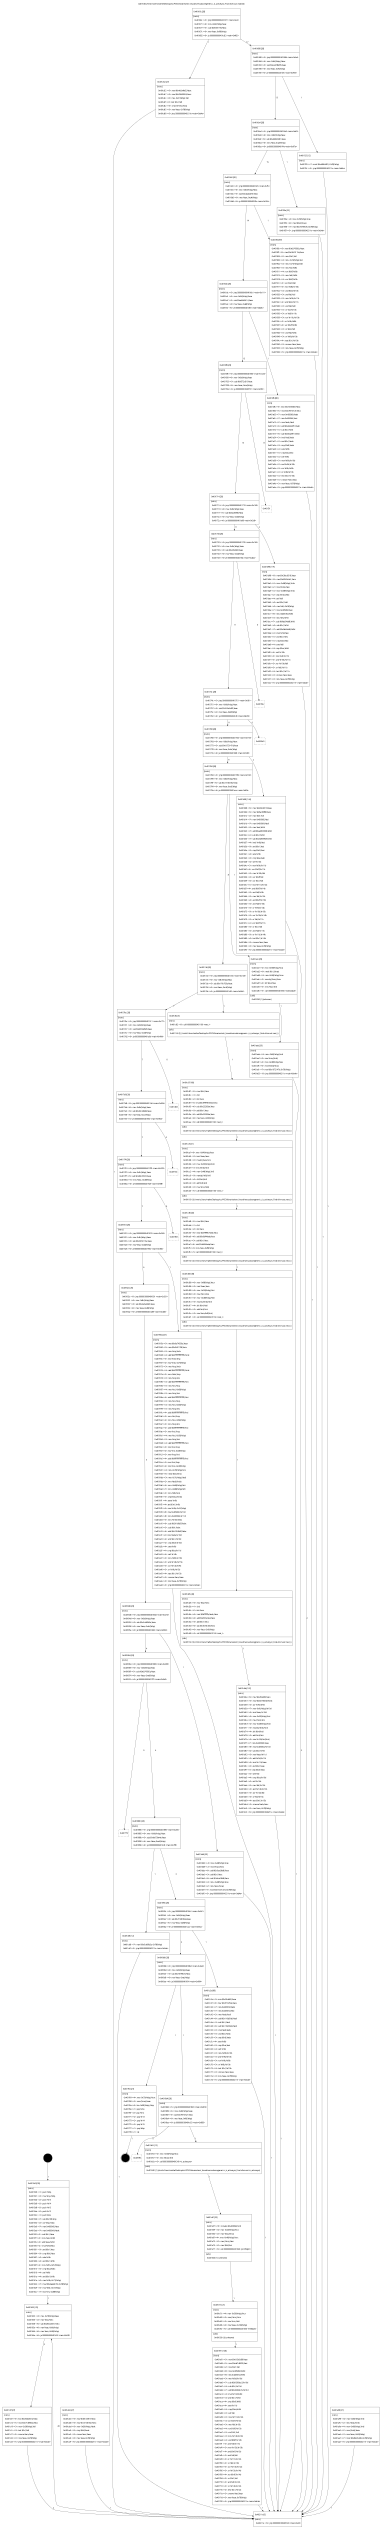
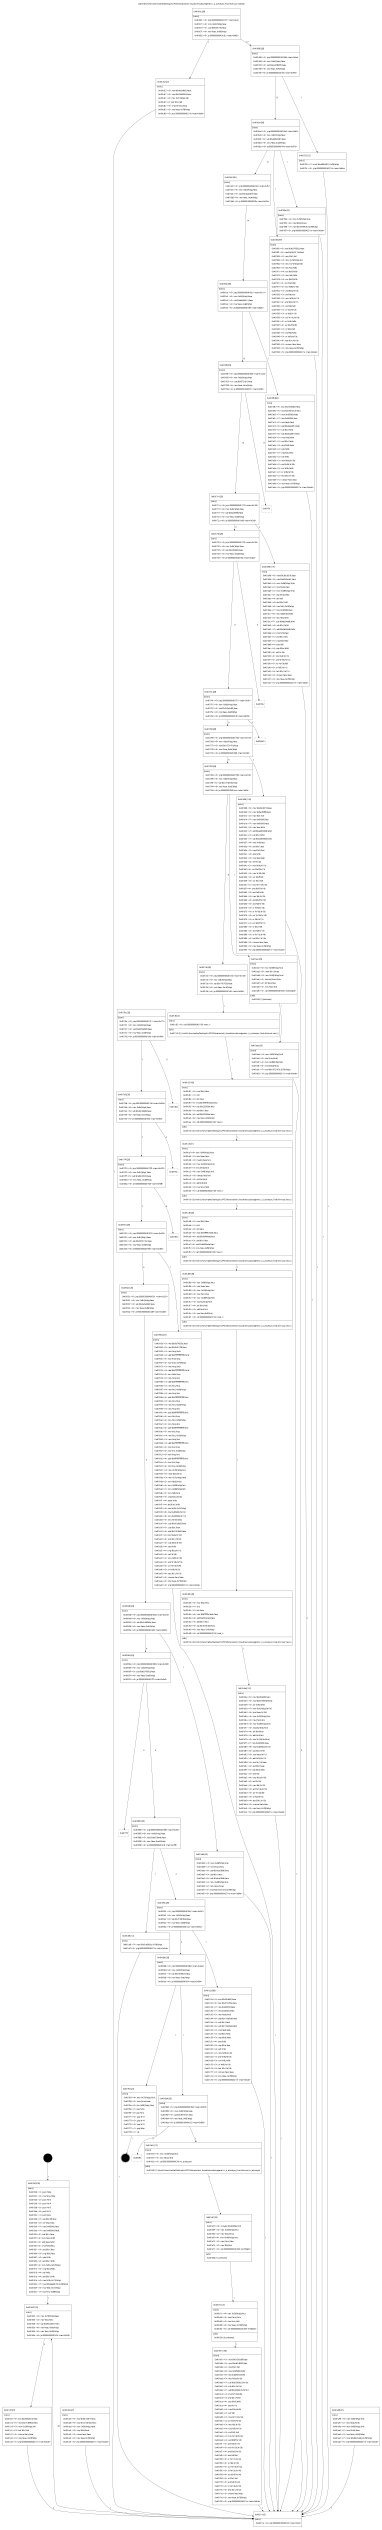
(261, 222) -> (274, 193)
(182, 1001) -> none
